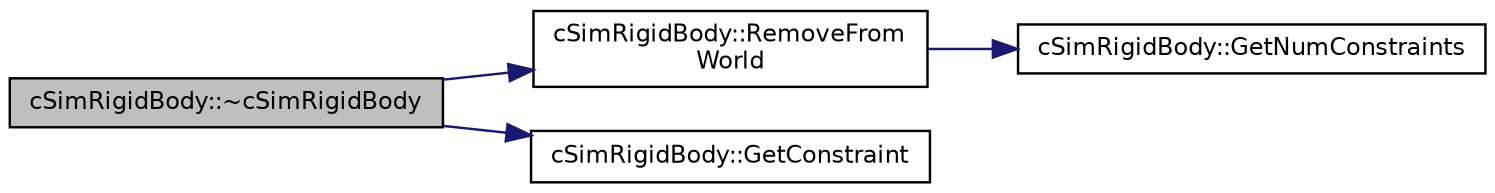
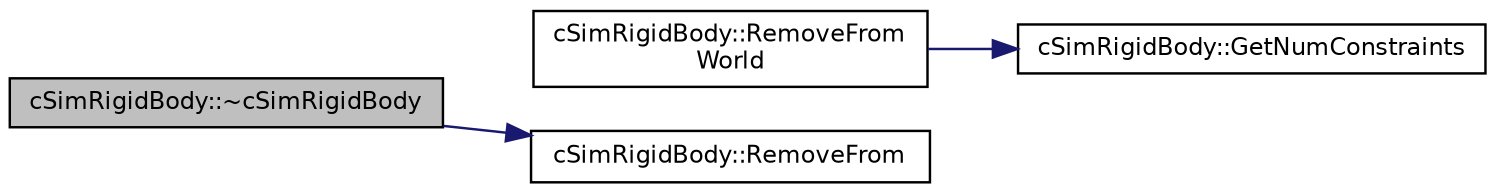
(476, 76) -> none
(730, 157) -> (730, 157)
